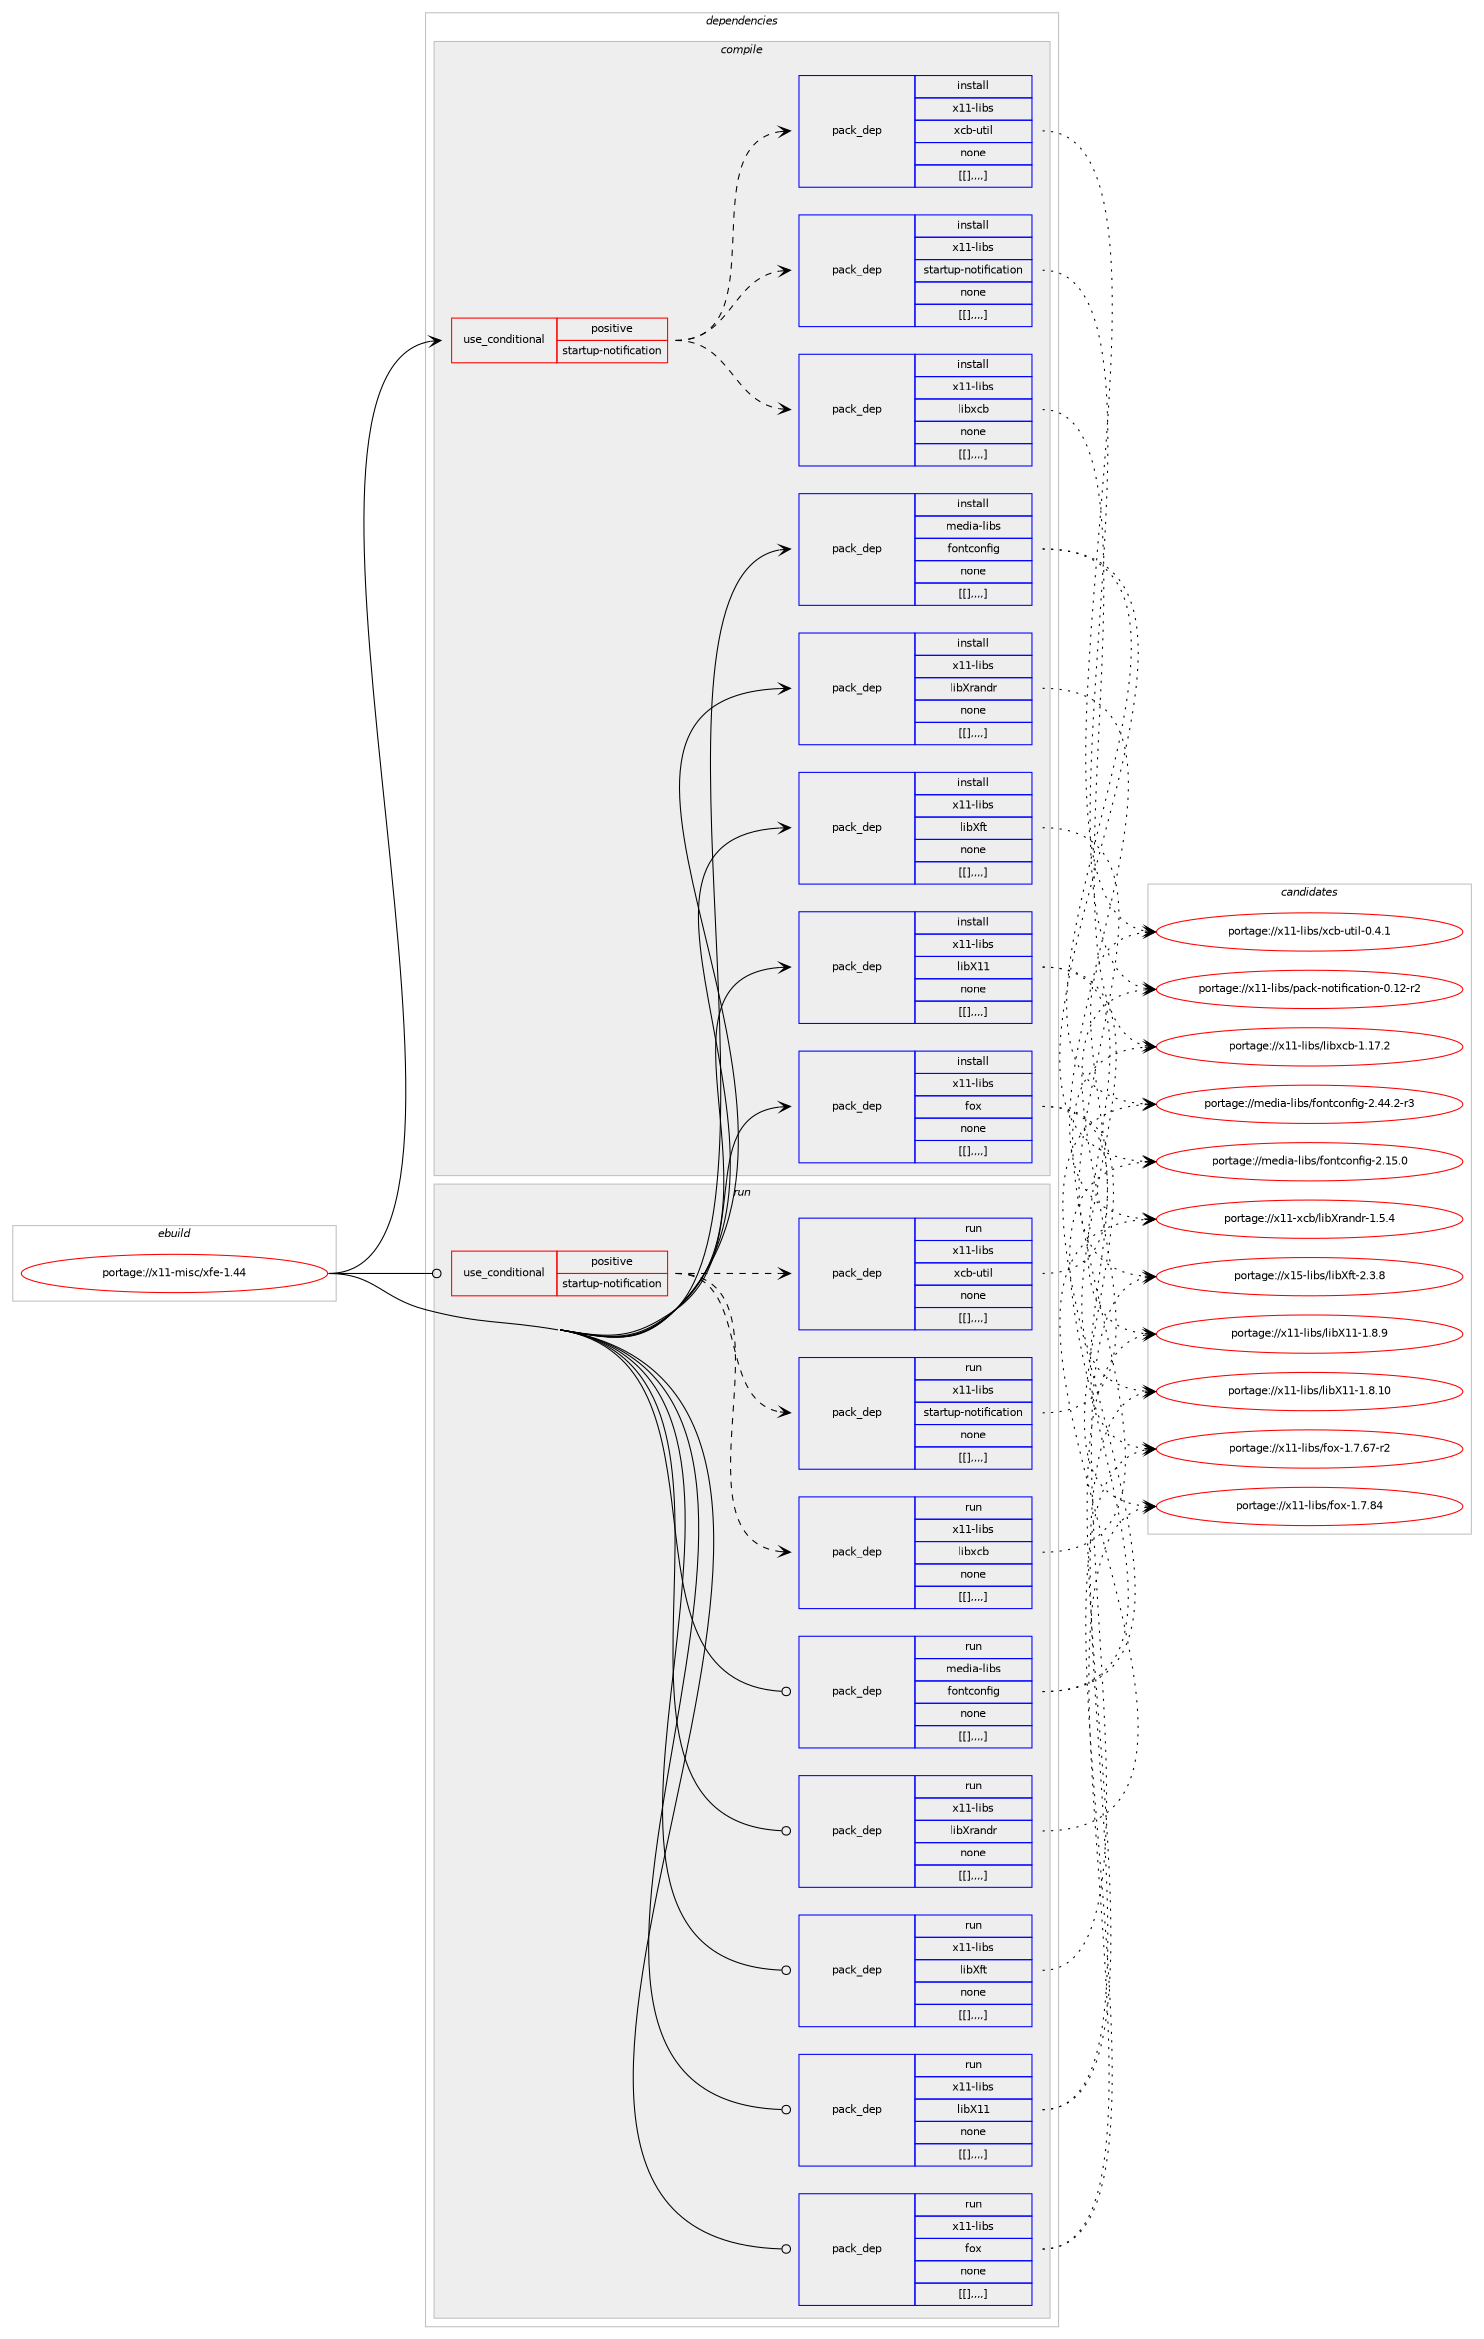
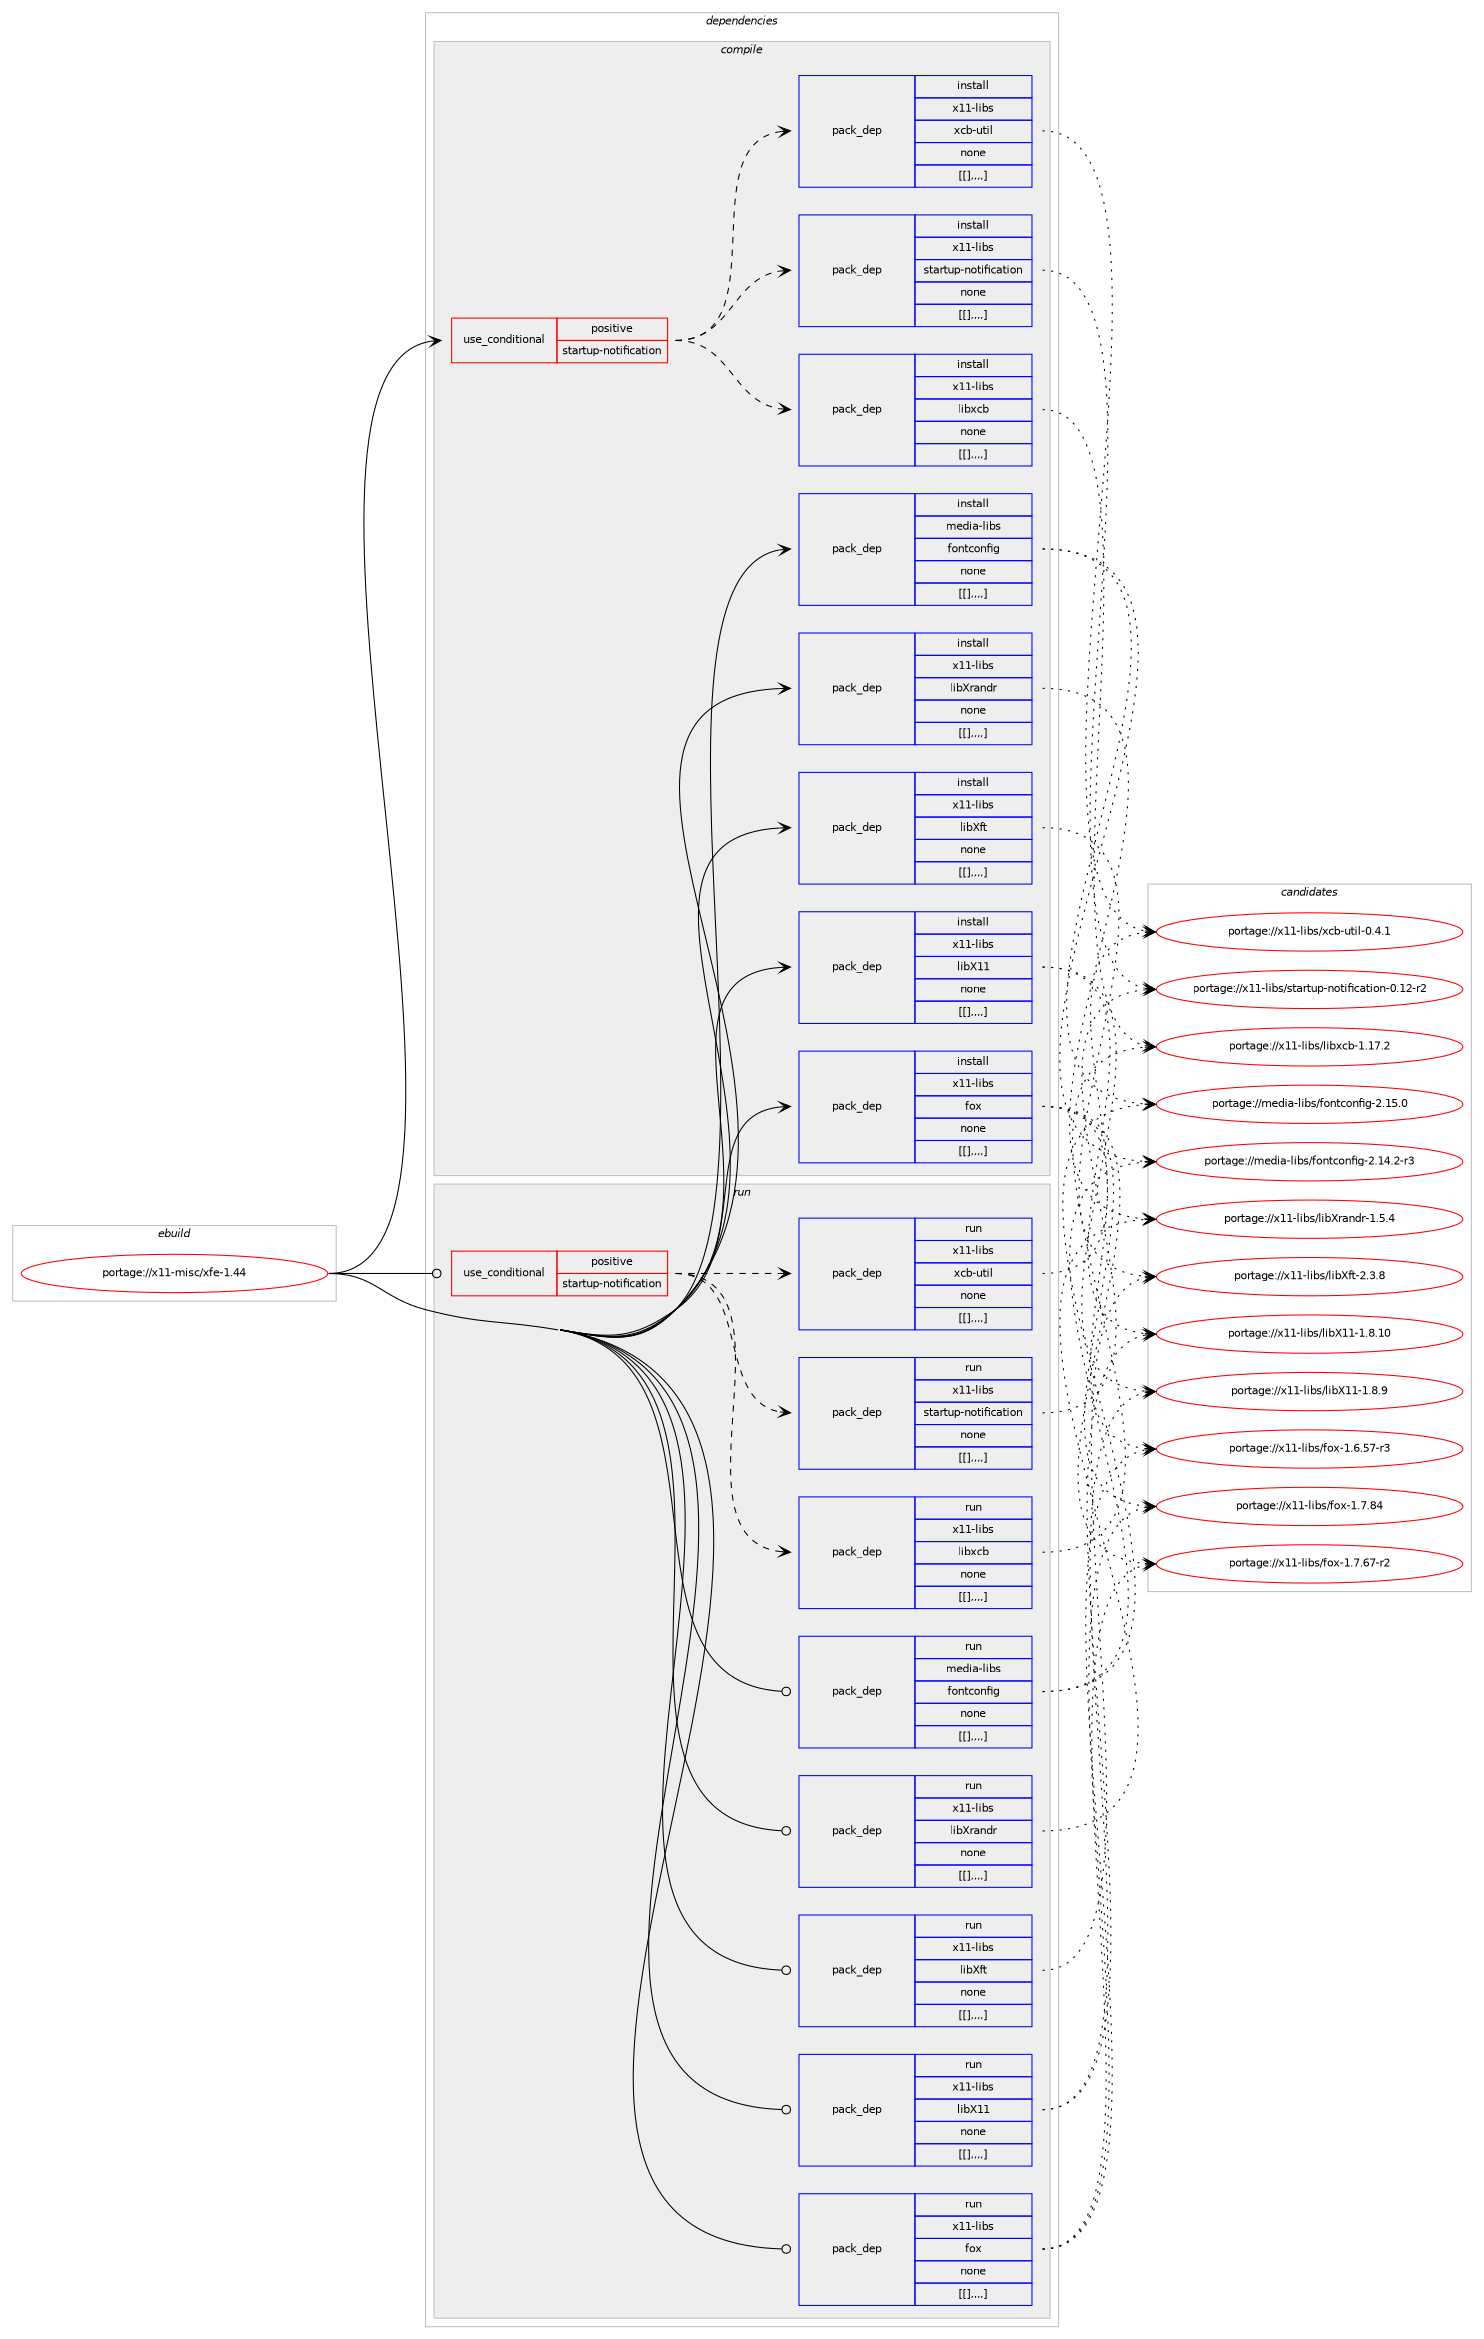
(1310, 989) -> (1310, 989)
(1310, 1104) -> (1310, 1162)
(1310, 1219) -> (1310, 1219)
(1310, 1277) -> (1310, 1277)
none -> (1310, 1449)
